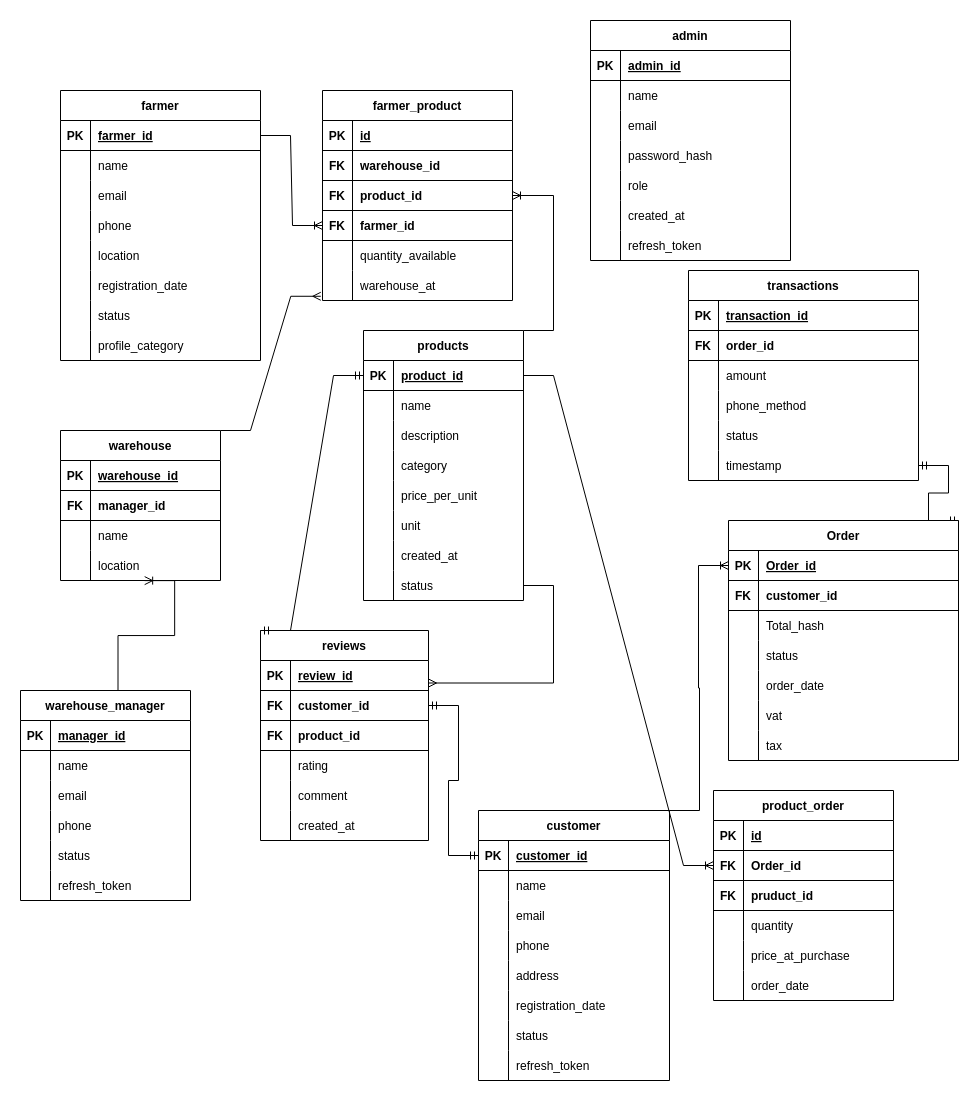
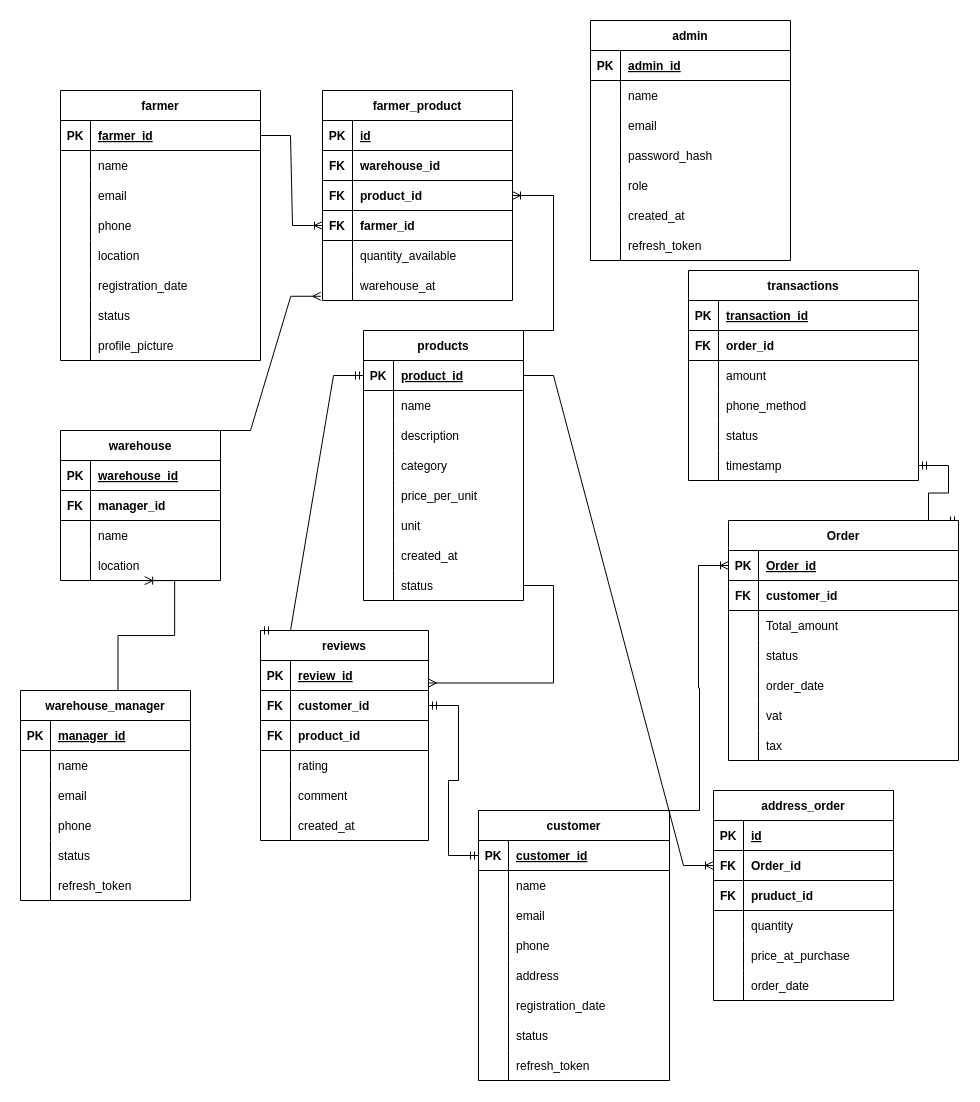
(149, 346) -> (144, 346)
(798, 626) -> (805, 626)
(803, 806) -> (803, 806)
